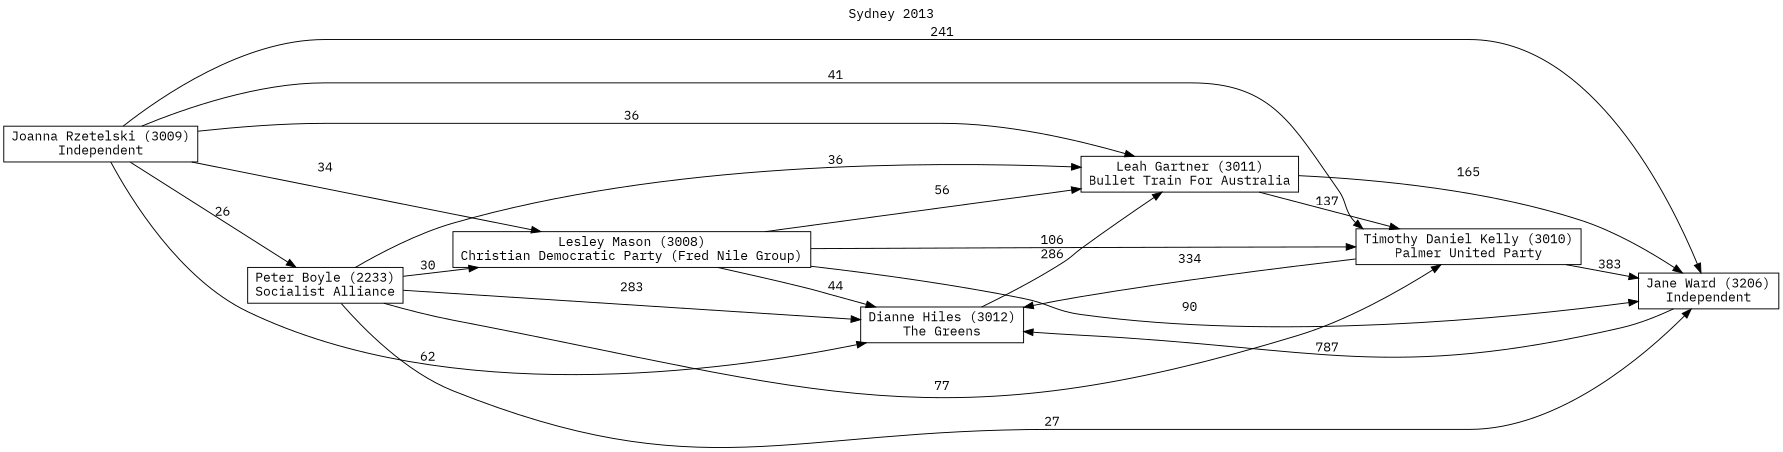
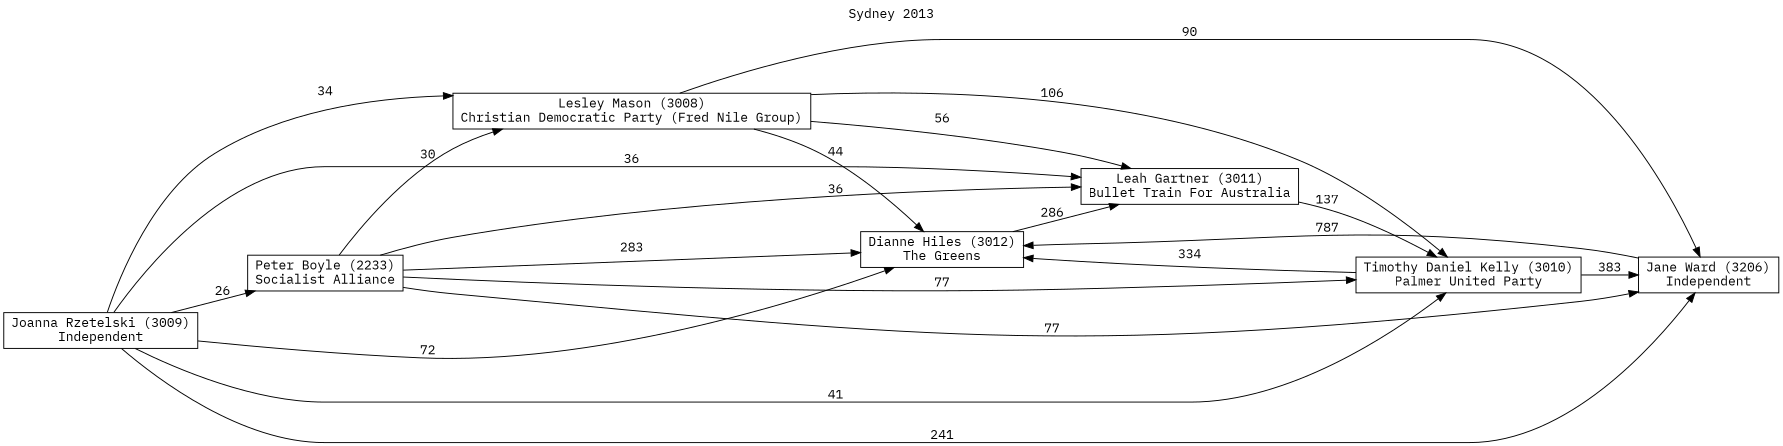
(1493, 198) -> none
(428, 357) -> (428, 351)
(1052, 422) -> (1052, 329)
